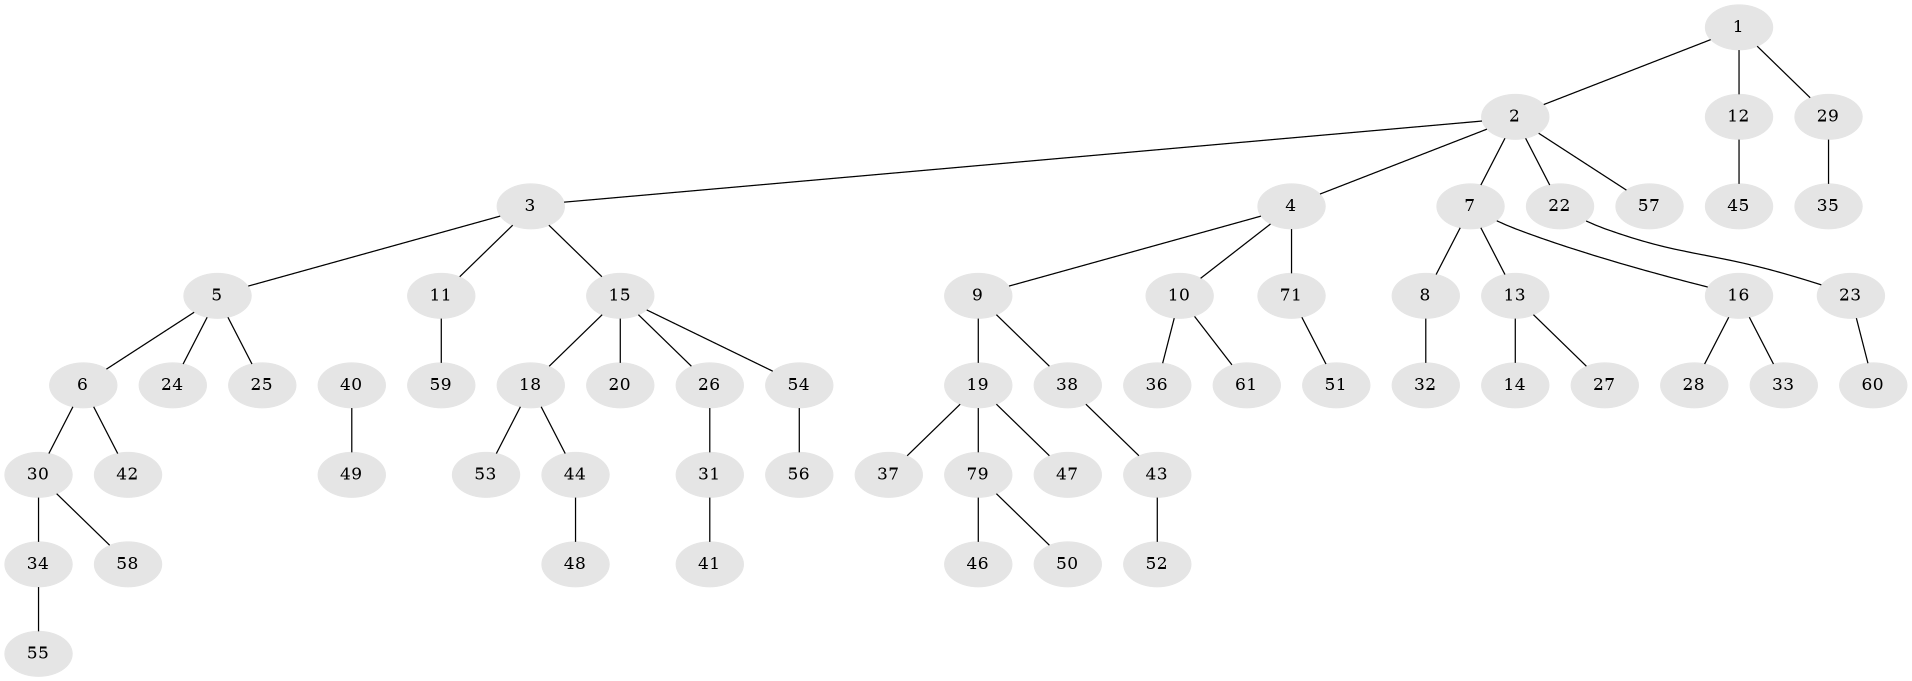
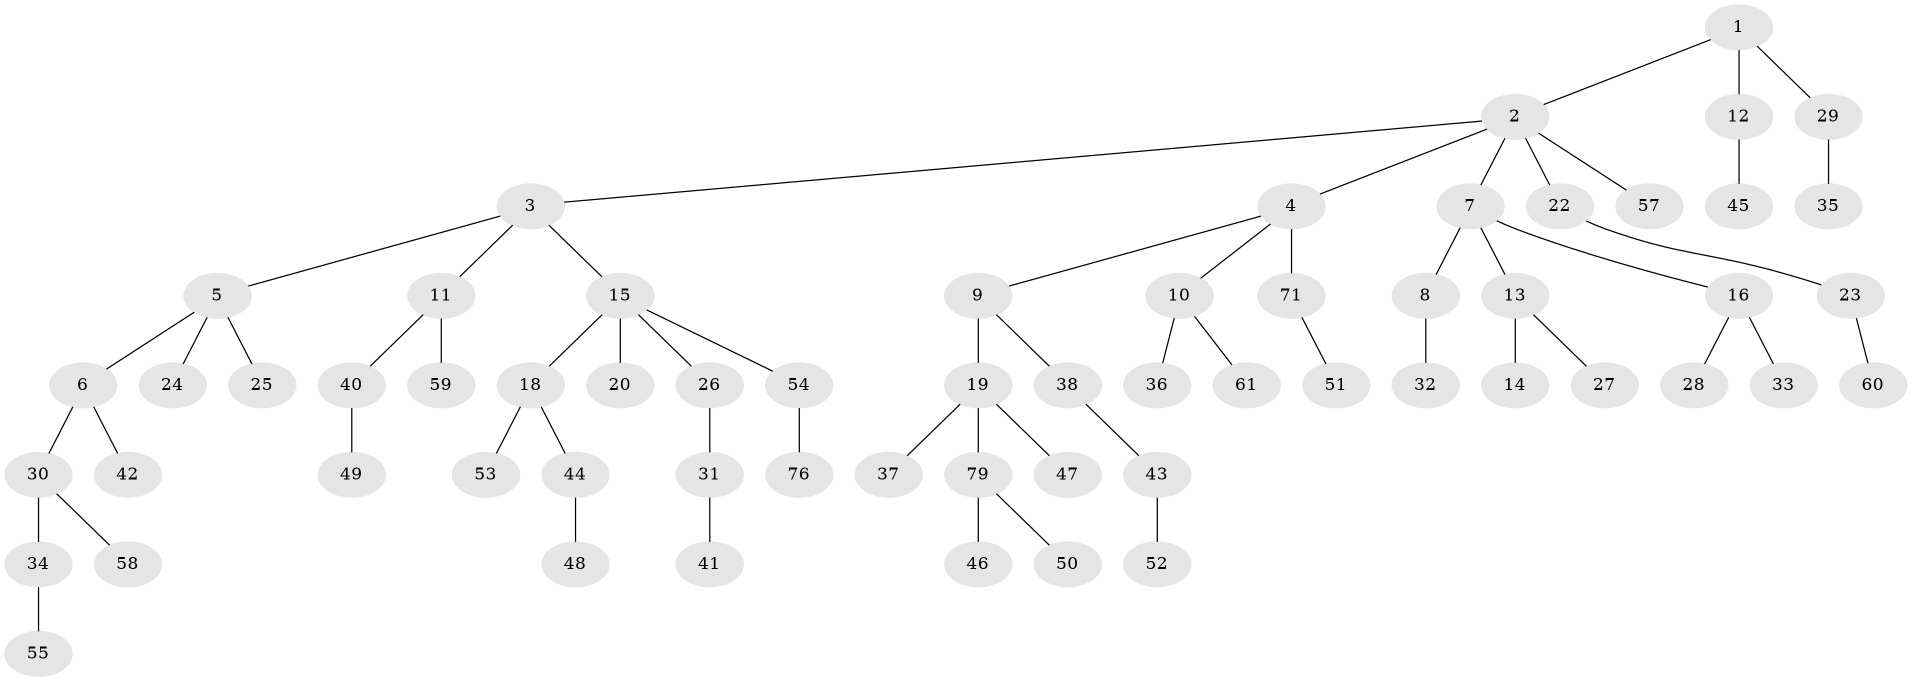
none -> (397, 340)
(799, 475) -> (799, 475)
